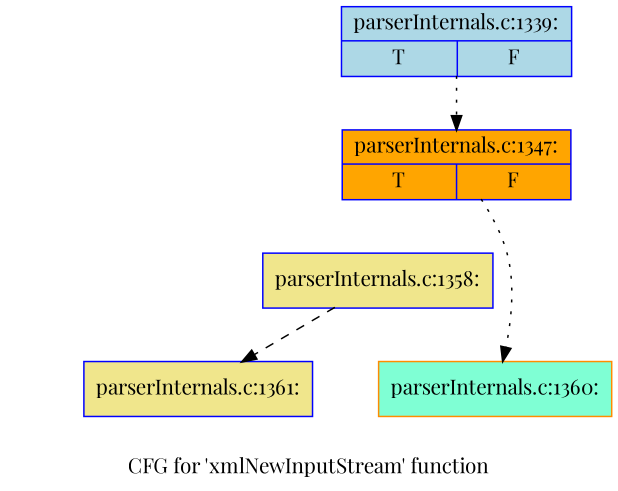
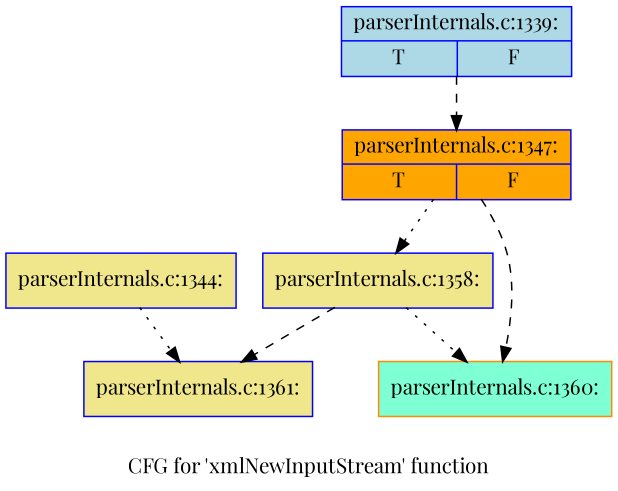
(457, 96) -> (457, 96)
none -> (419, 220)
(510, 270) -> (510, 270)
none -> (121, 281)
none -> (431, 330)
